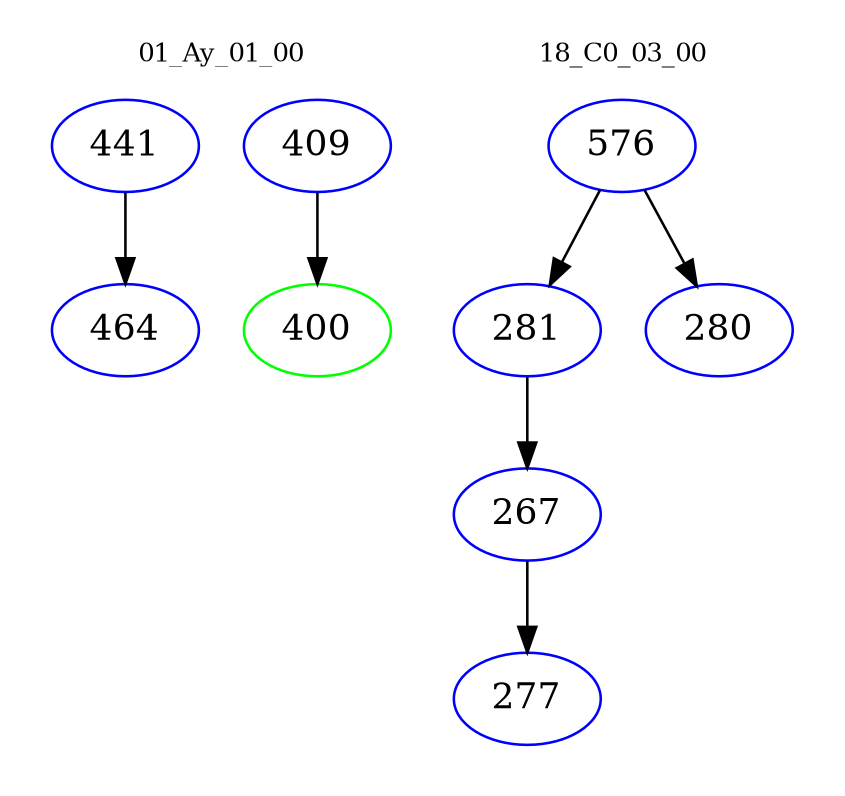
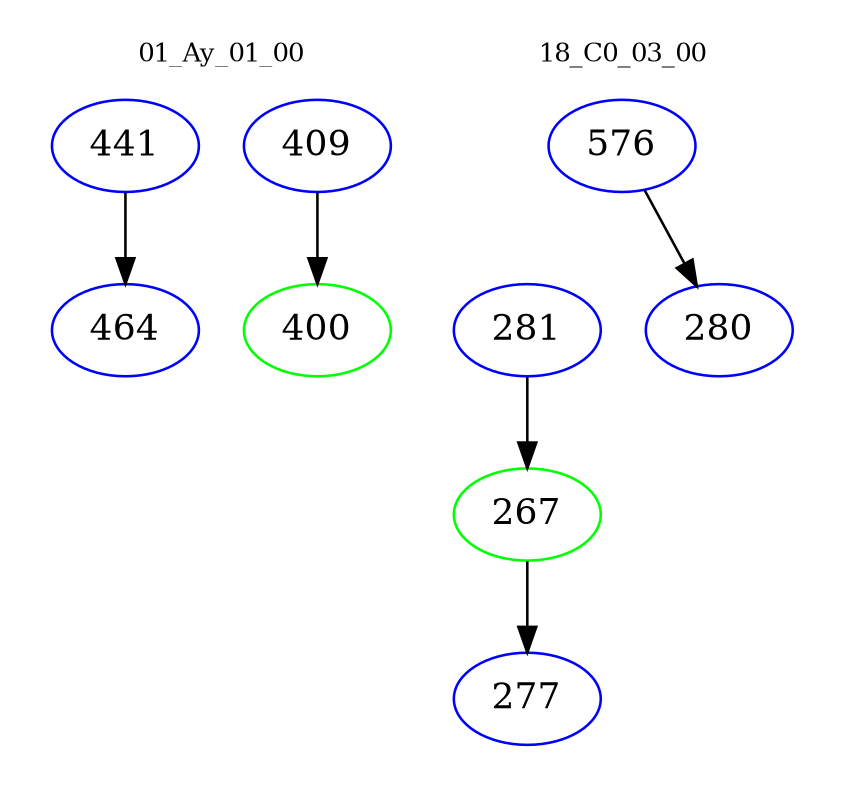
(581, 226) -> none
(527, 515) -> (527, 515)
